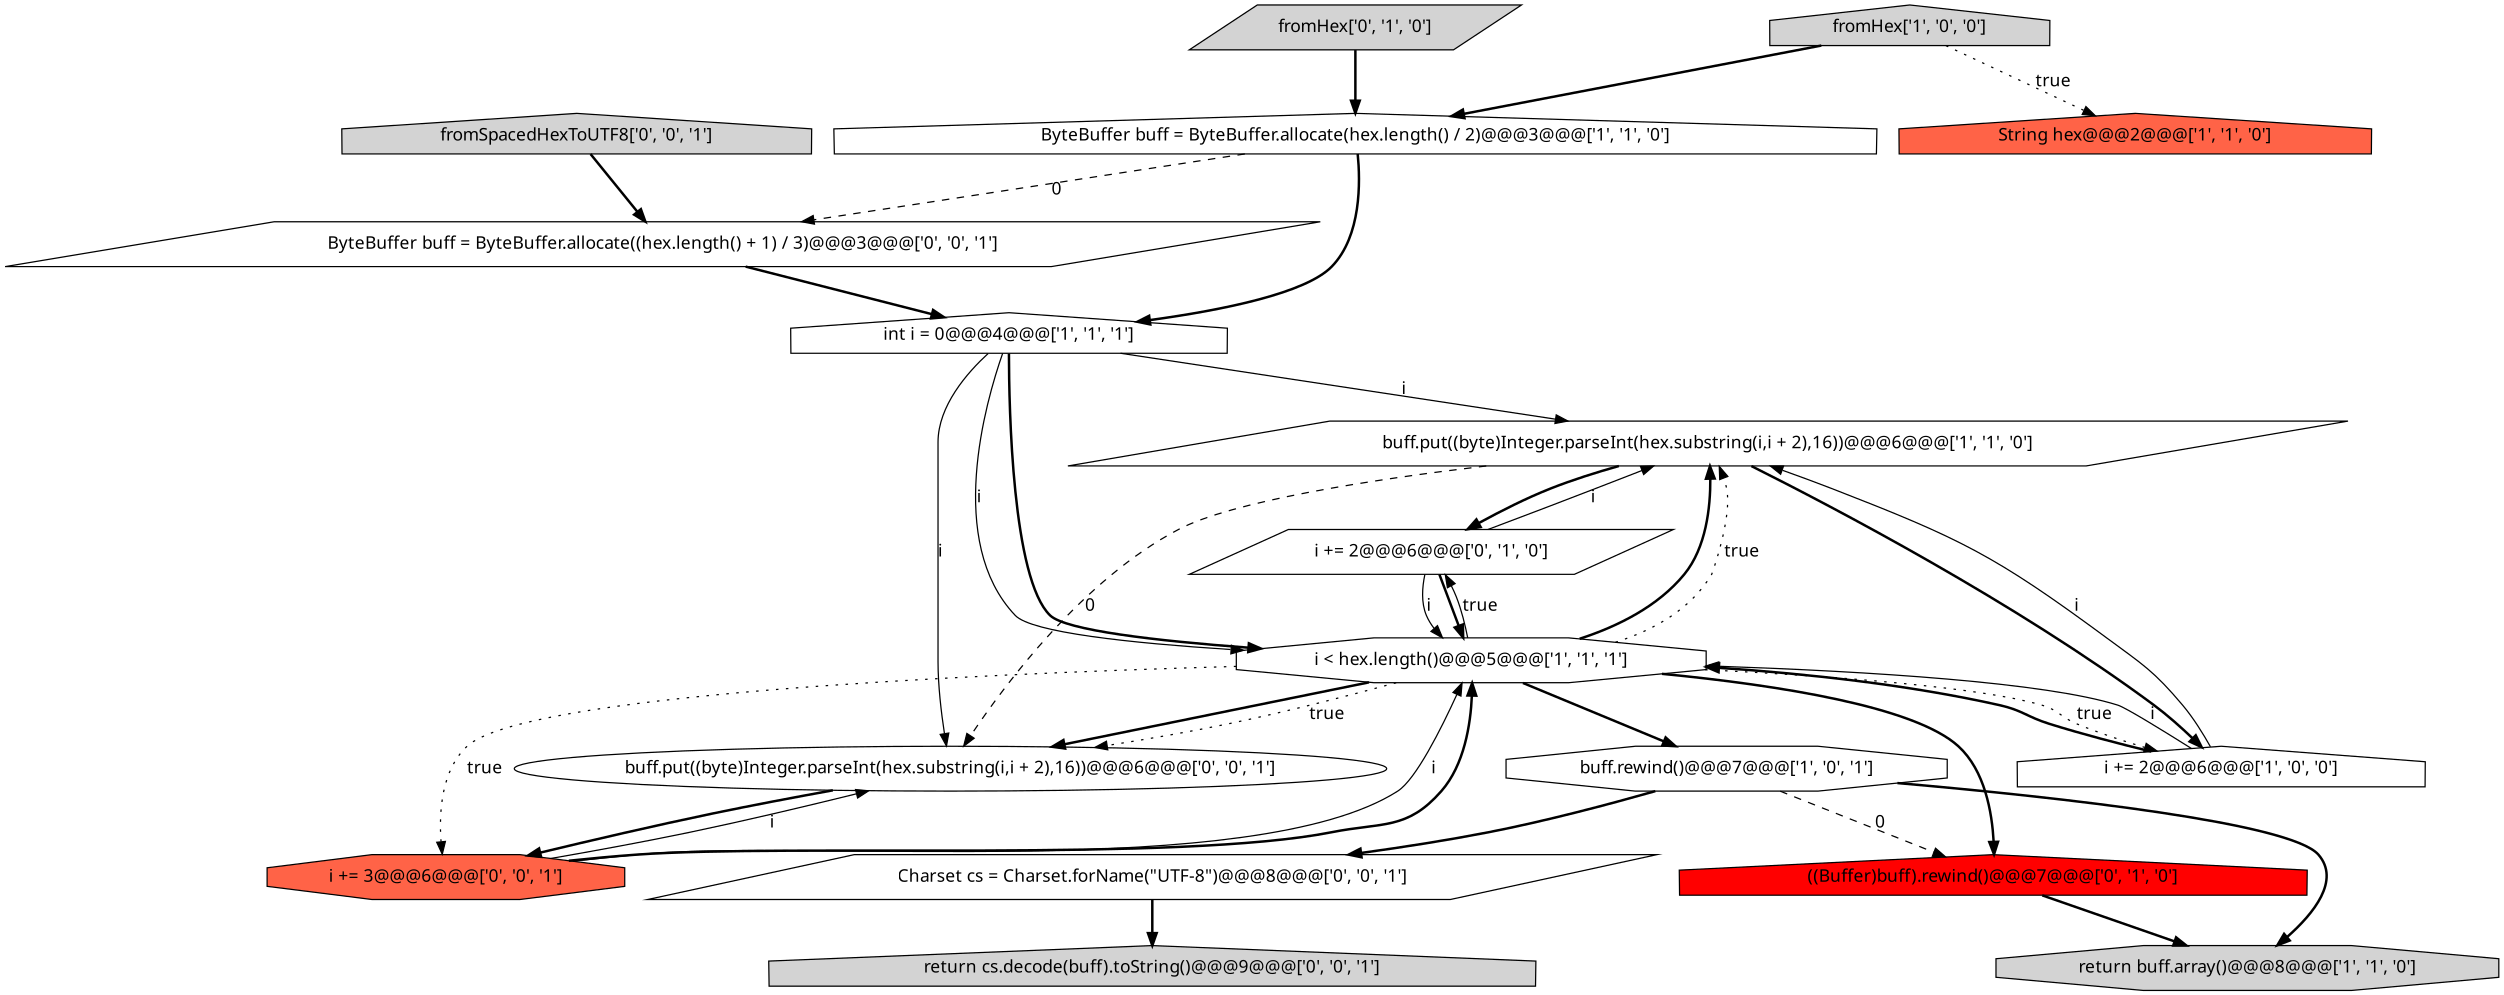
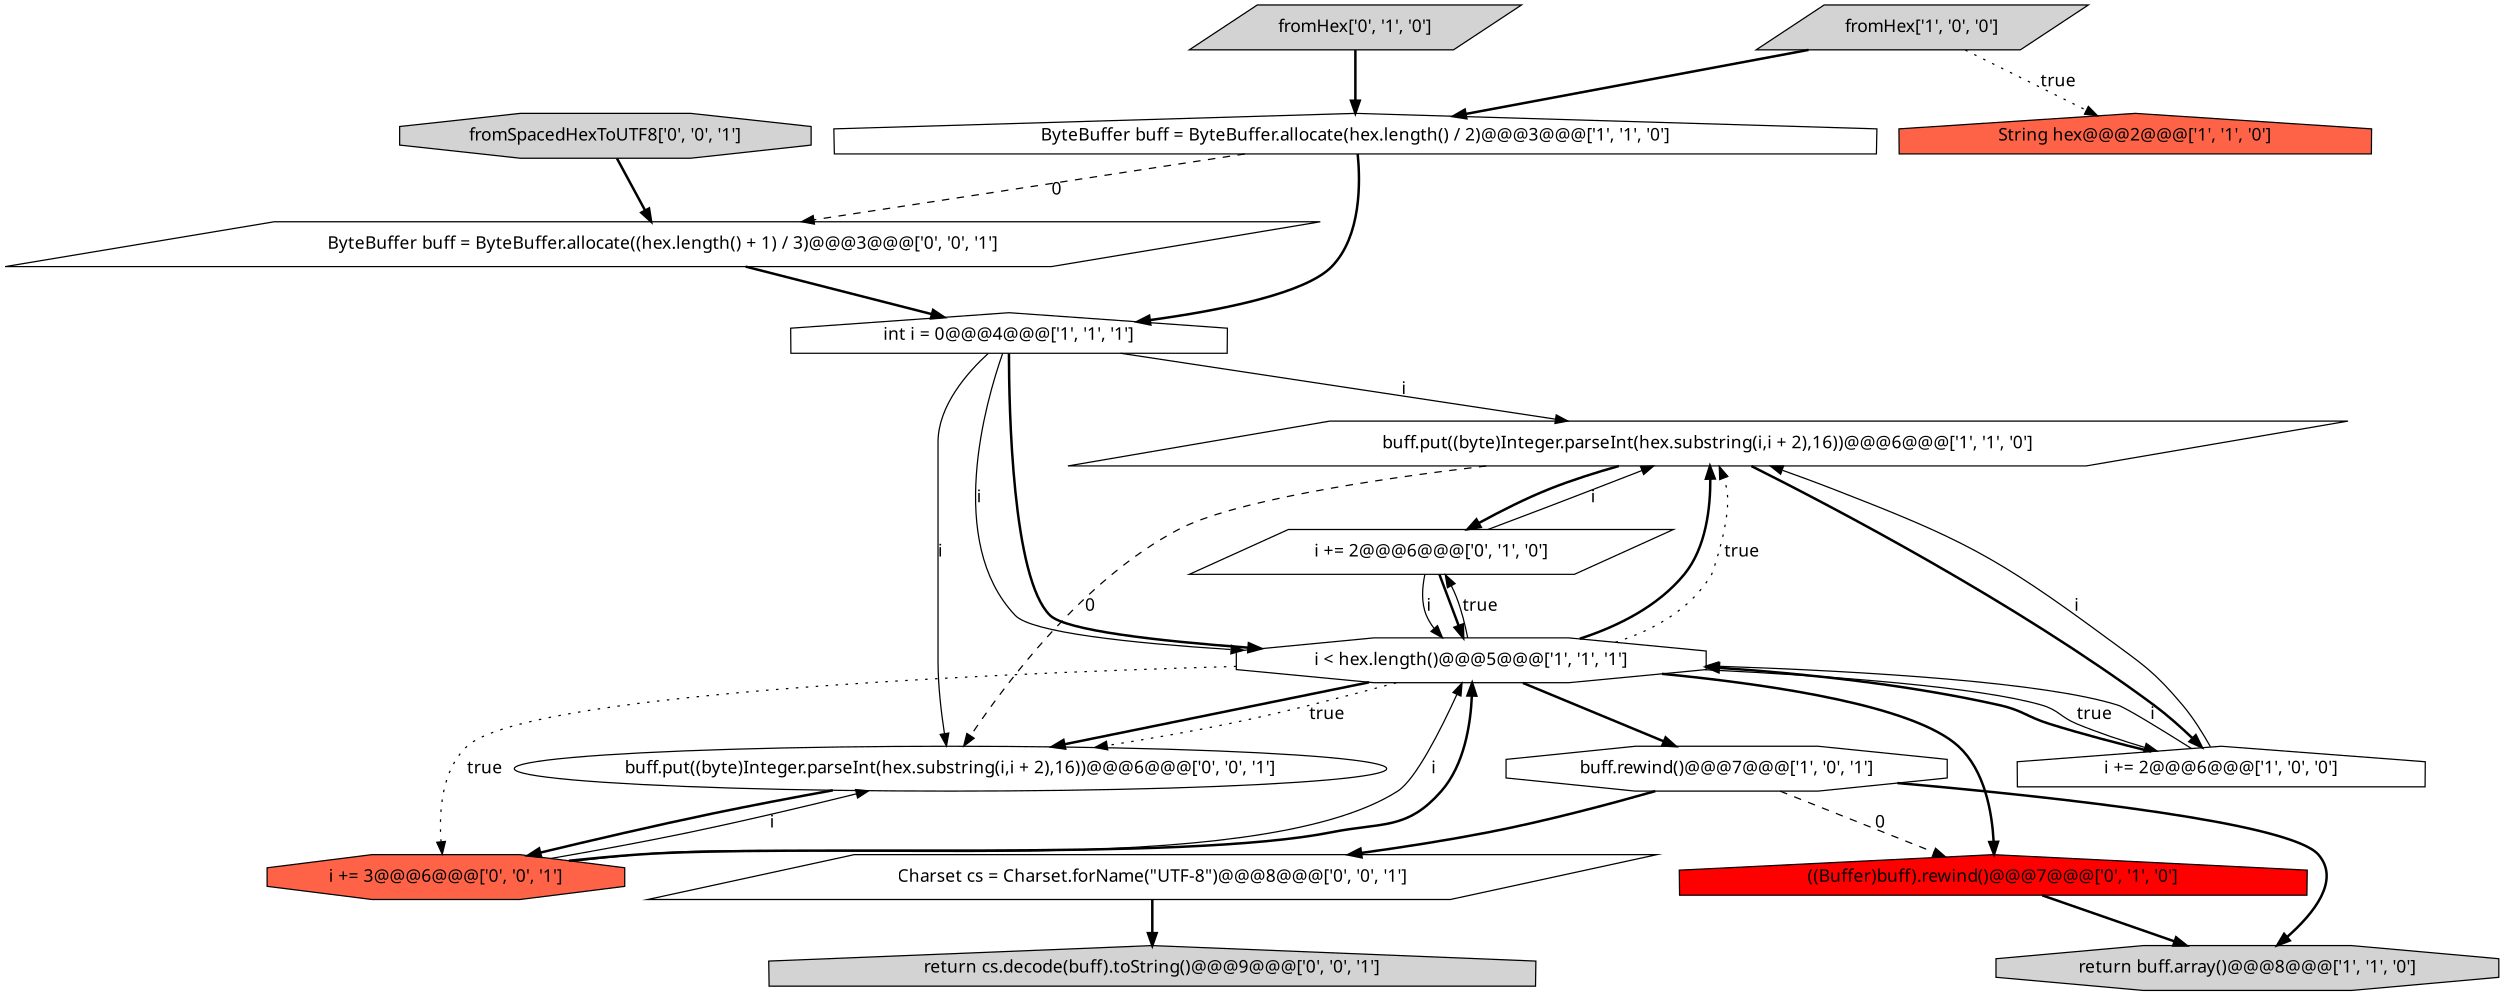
(1910, 27) -> (1922, 27)
(577, 136) -> (605, 136)
(1975, 692) -> (1975, 692)
